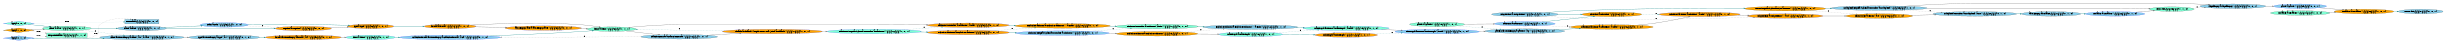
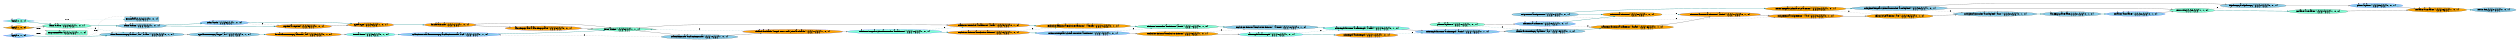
none -> (2251, 11)
(612, 29) -> (622, 29)
